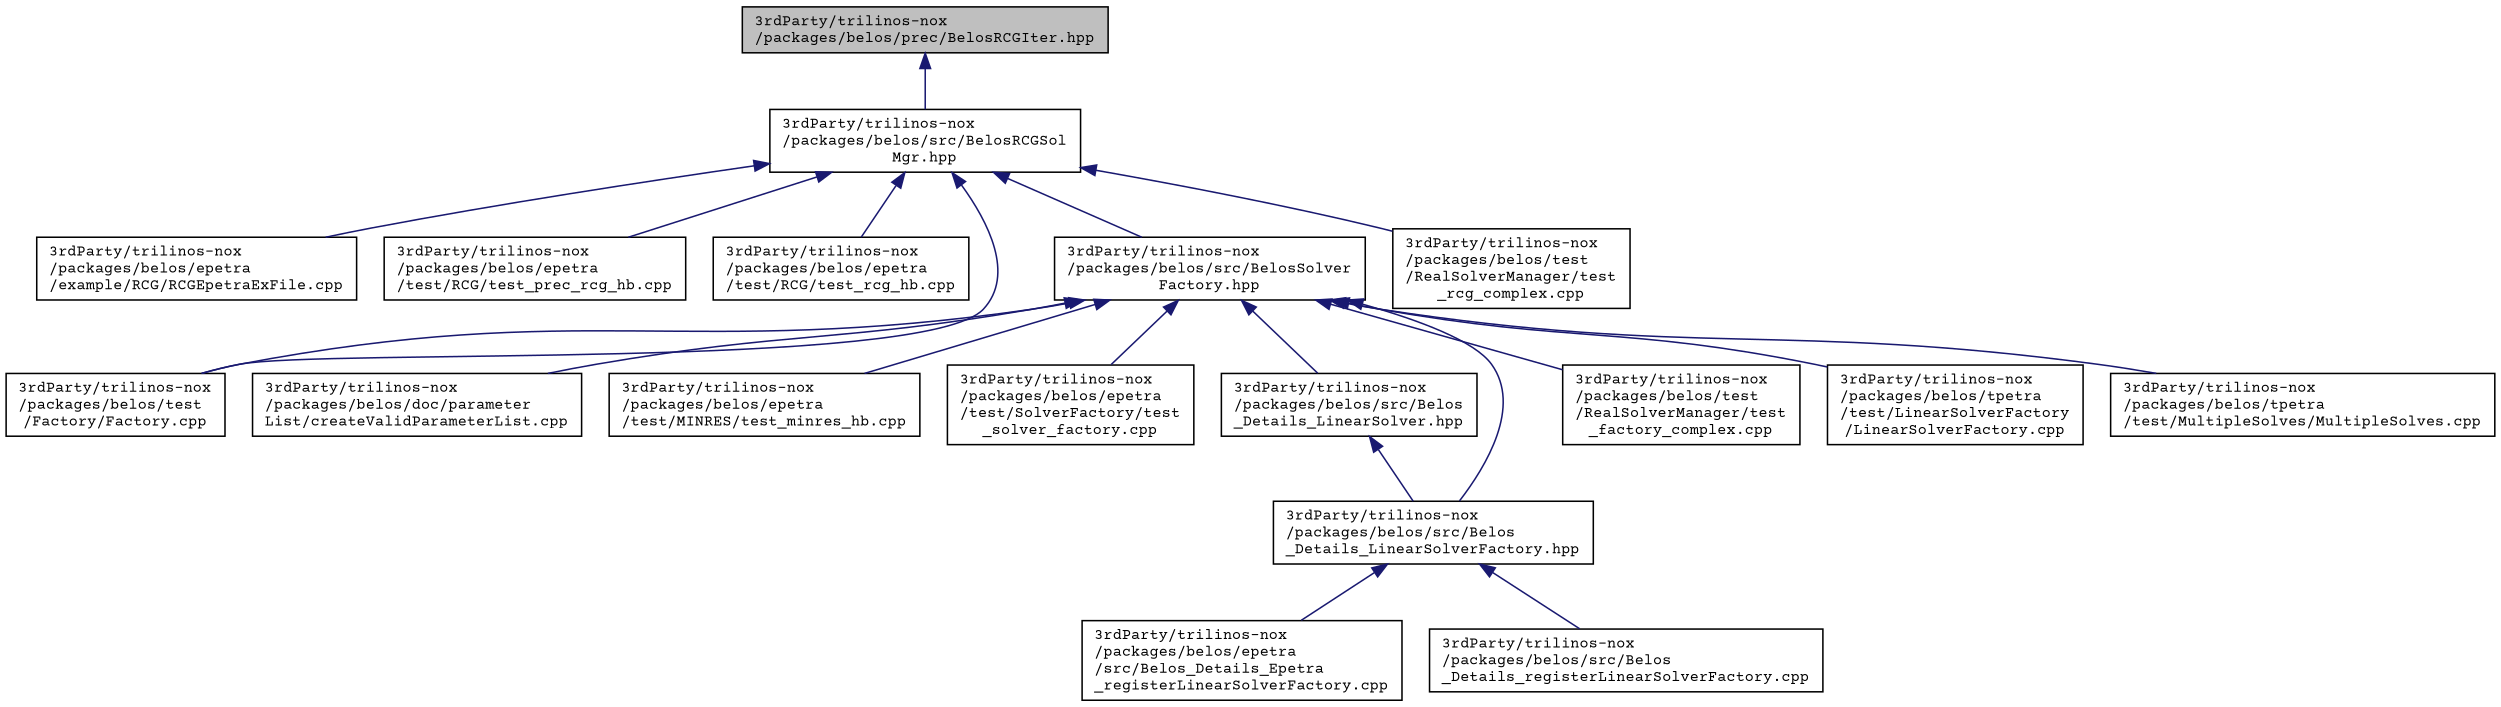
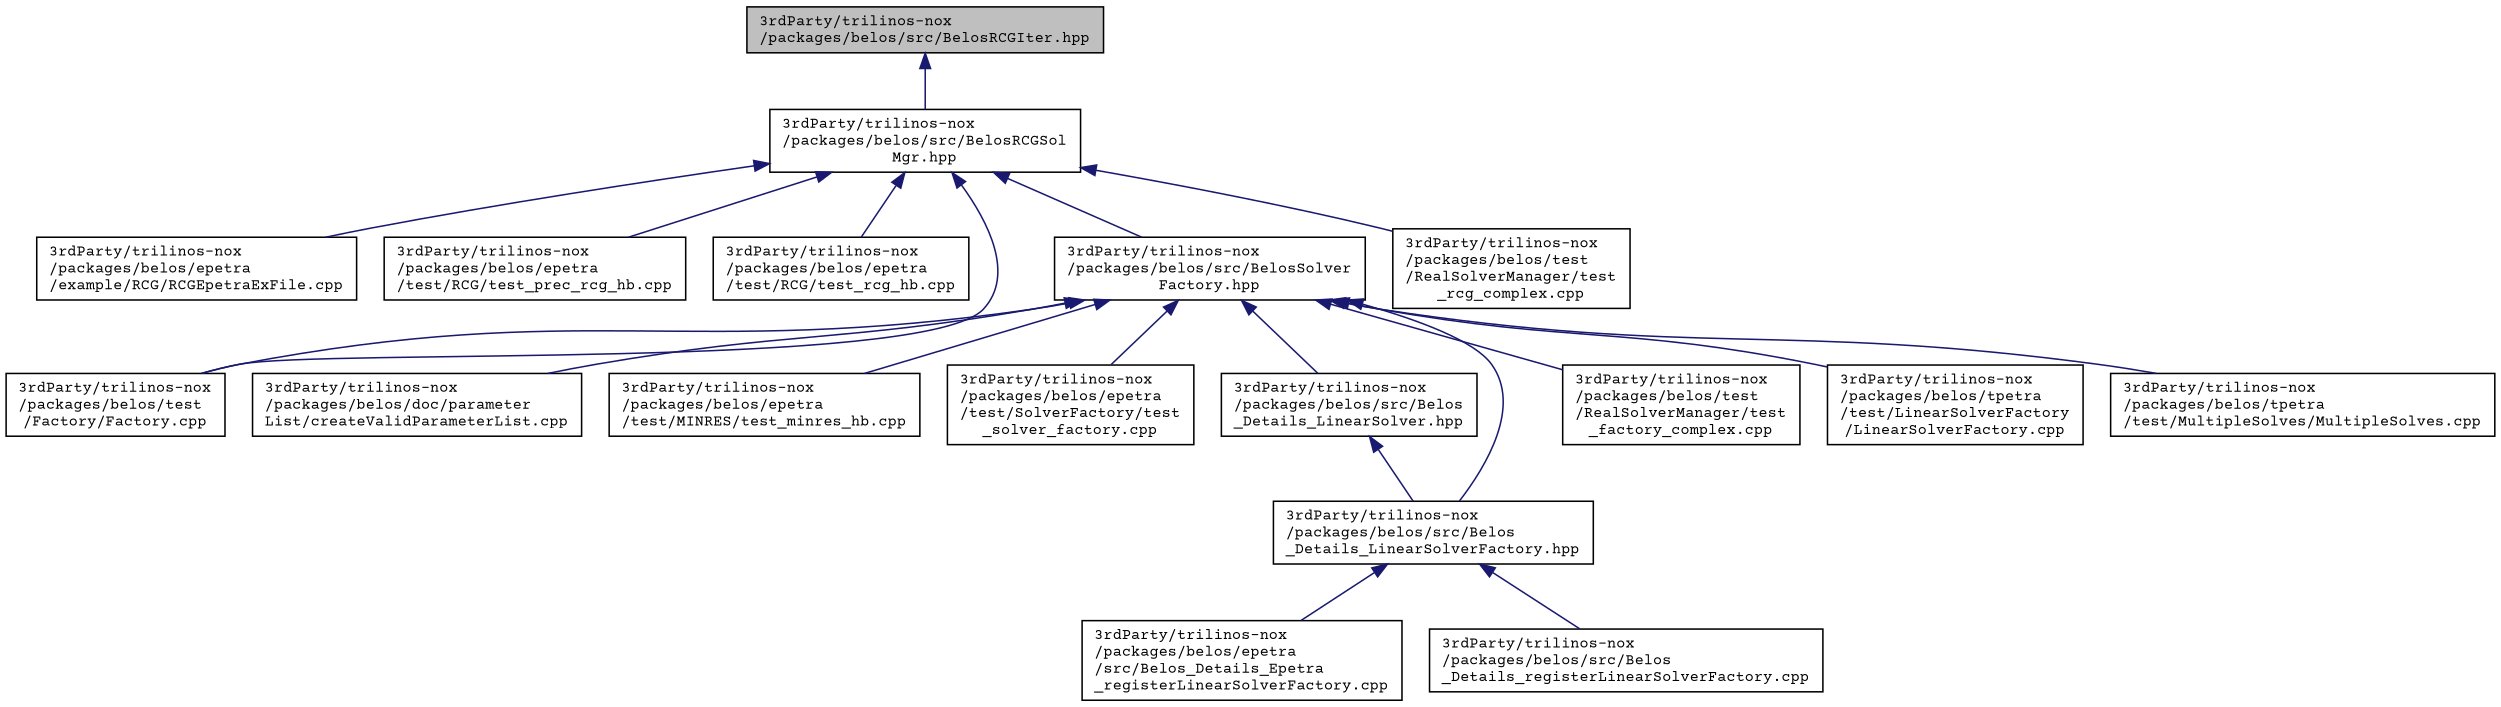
(925, 30) -> (925, 30)
